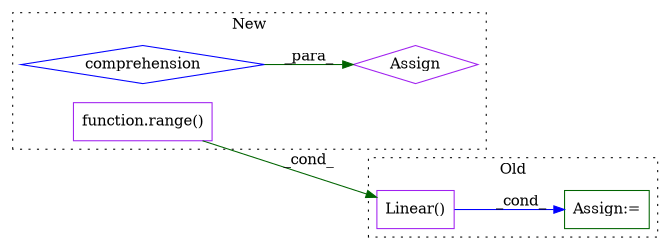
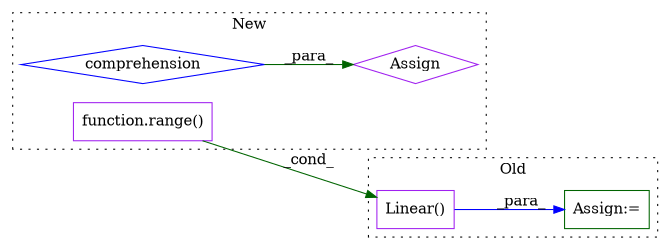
(521, 202) -> (521, 202)
